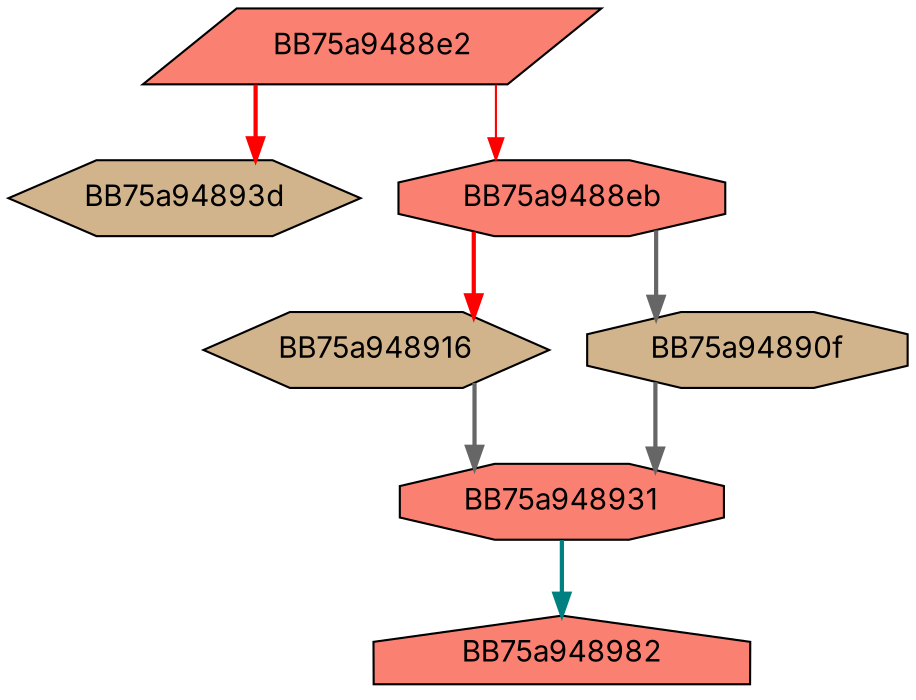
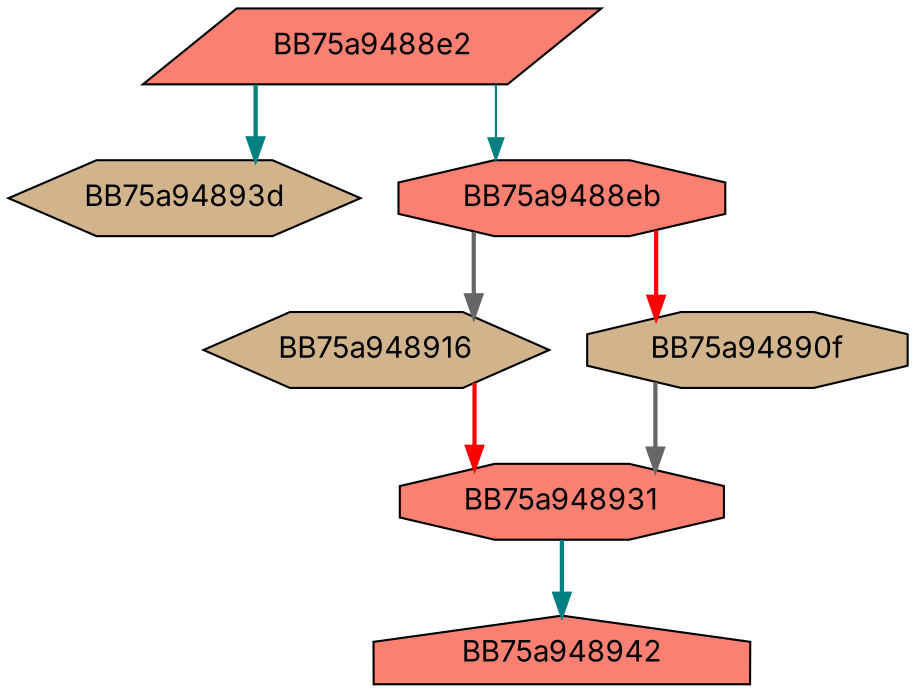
(256, 111) -> (256, 111)
(496, 111) -> (496, 111)
(474, 264) -> (474, 264)
(656, 264) -> (656, 264)
(475, 415) -> (475, 415)
(562, 654) -> (562, 654)
